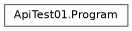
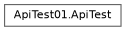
(66, 15) -> (63, 15)
